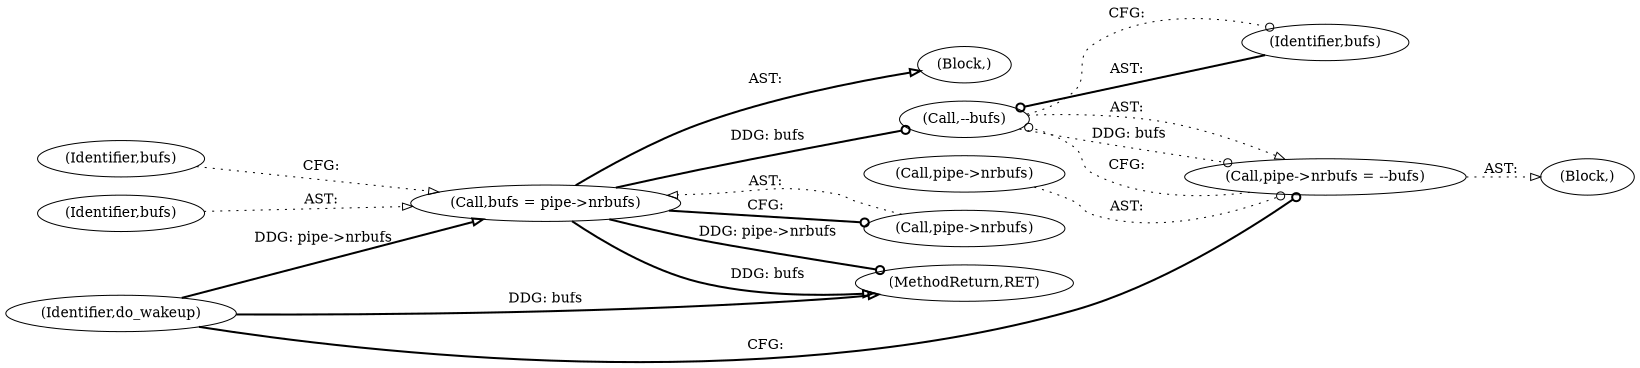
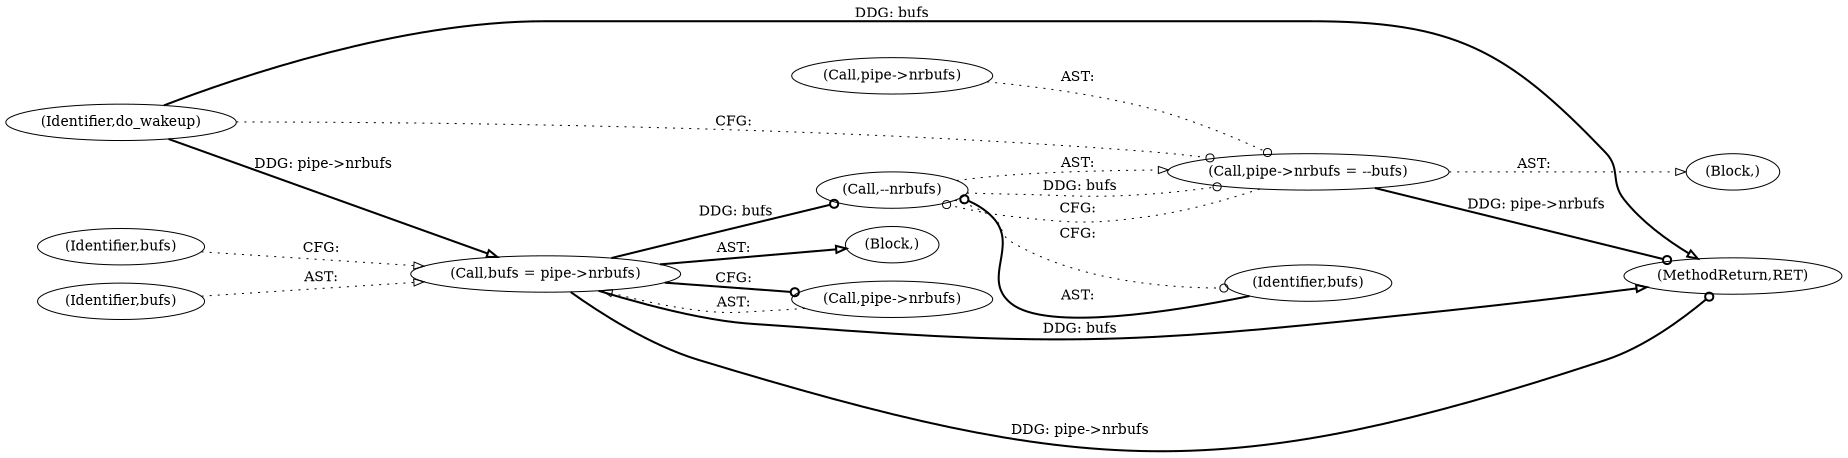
(964, 119) -> (892, 190)
none -> (1519, 224)
(761, 358) -> (721, 130)
